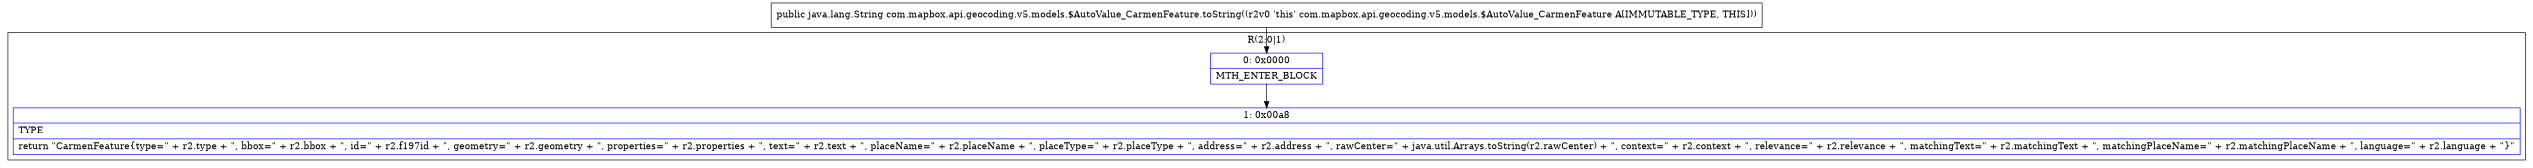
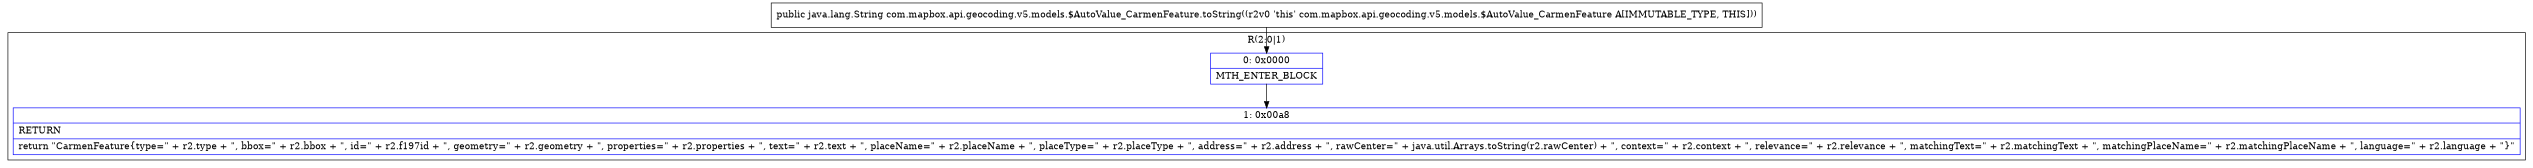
(31, 131) -> (40, 131)
